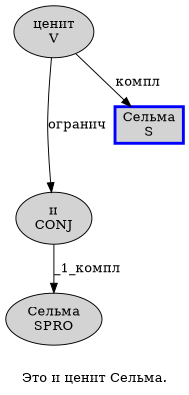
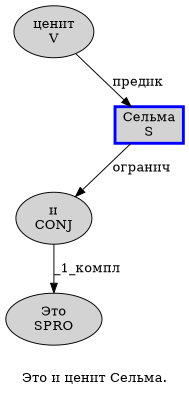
(138, 82) -> (138, 82)
(48, 120) -> (107, 167)
(54, 319) -> (54, 319)
